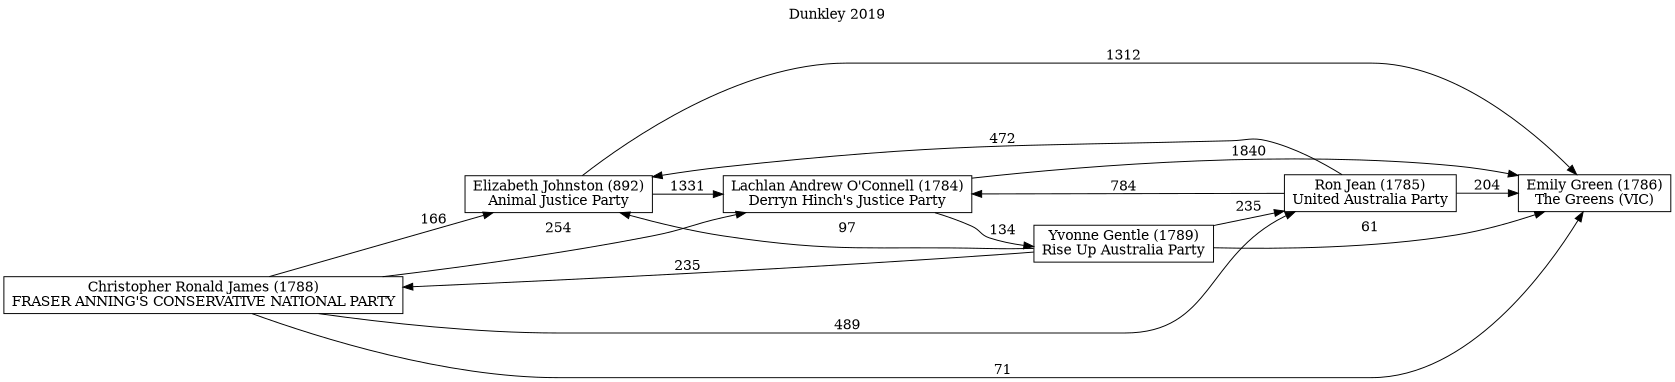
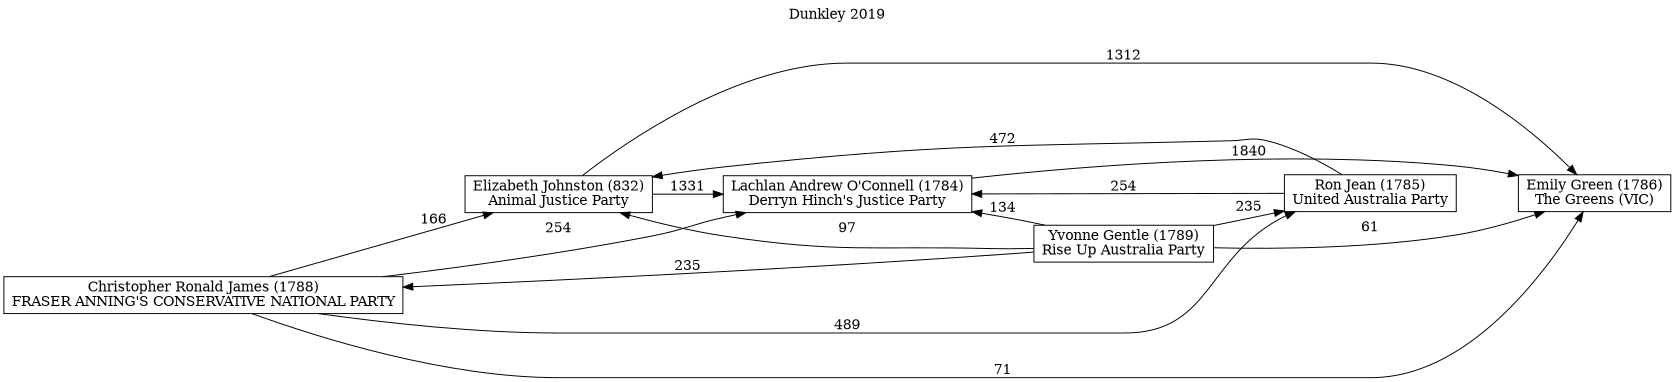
(1124, 187) -> (1124, 187)
(1482, 193) -> none
(559, 194) -> (559, 194)
(979, 231) -> (1013, 219)
